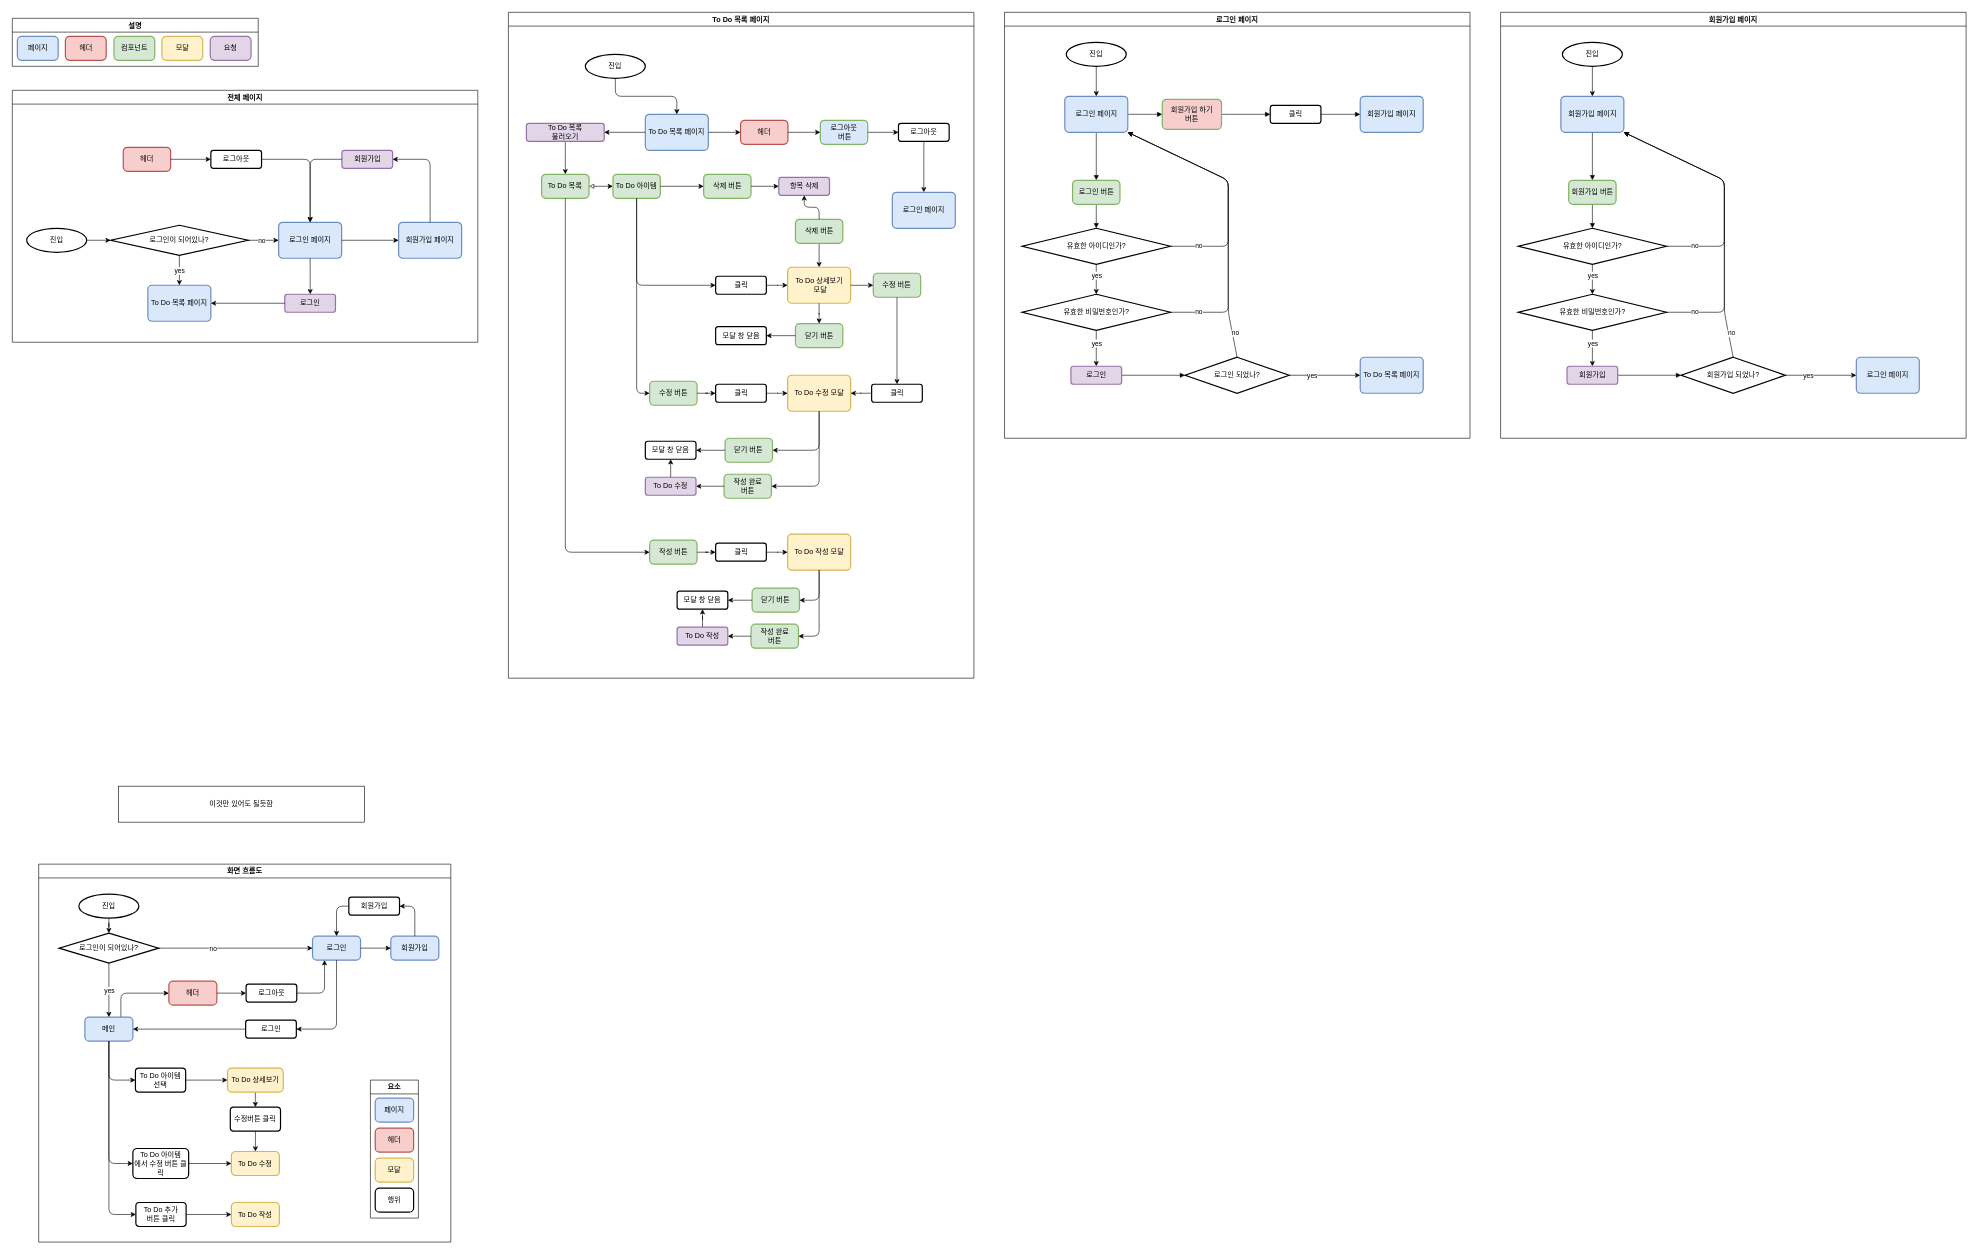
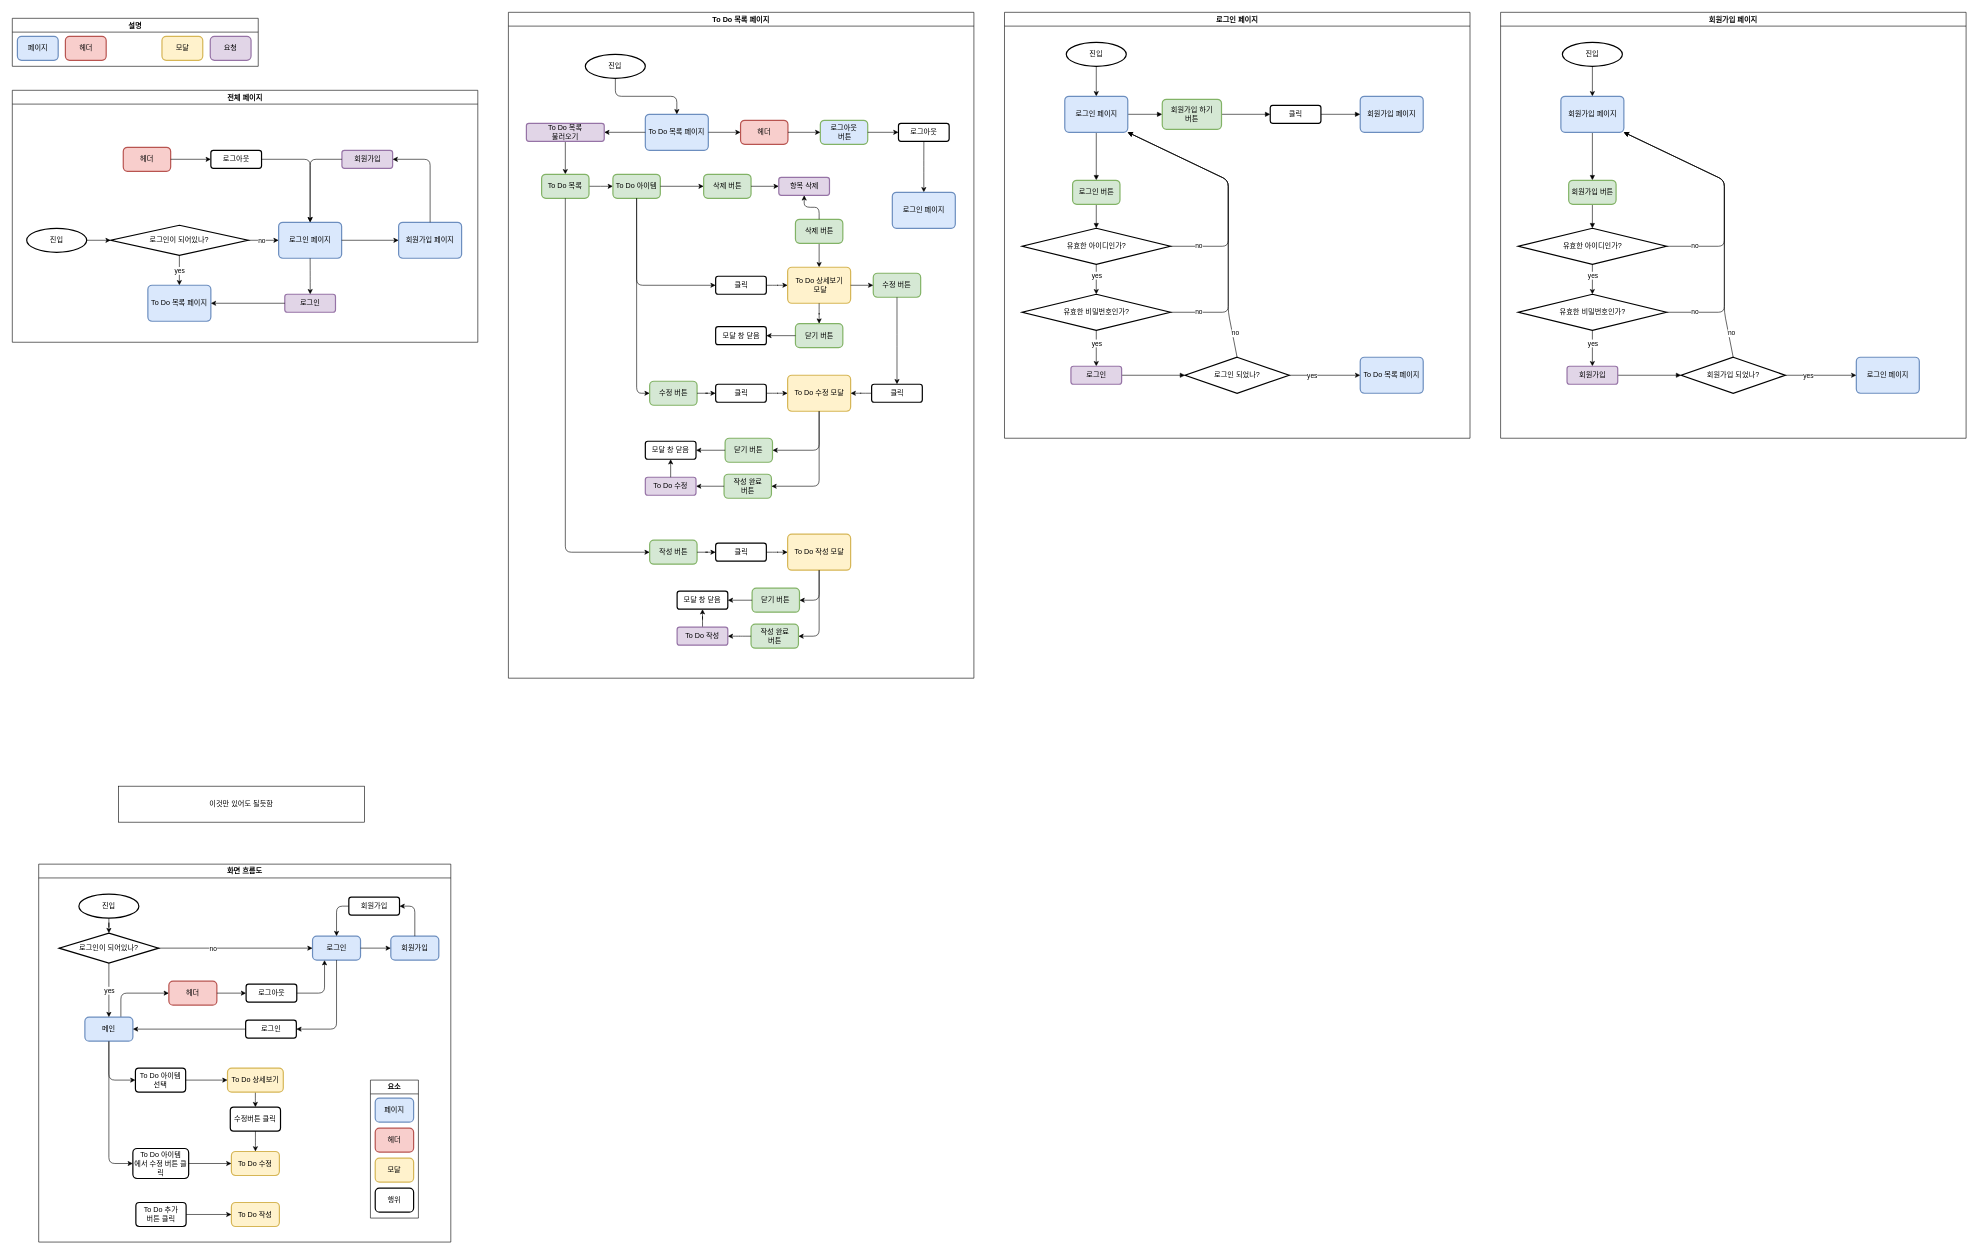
(134, 48) -> none
(1192, 114) -> (1192, 114)
(595, 186) -> (593, 186)
(118, 1215) -> none
